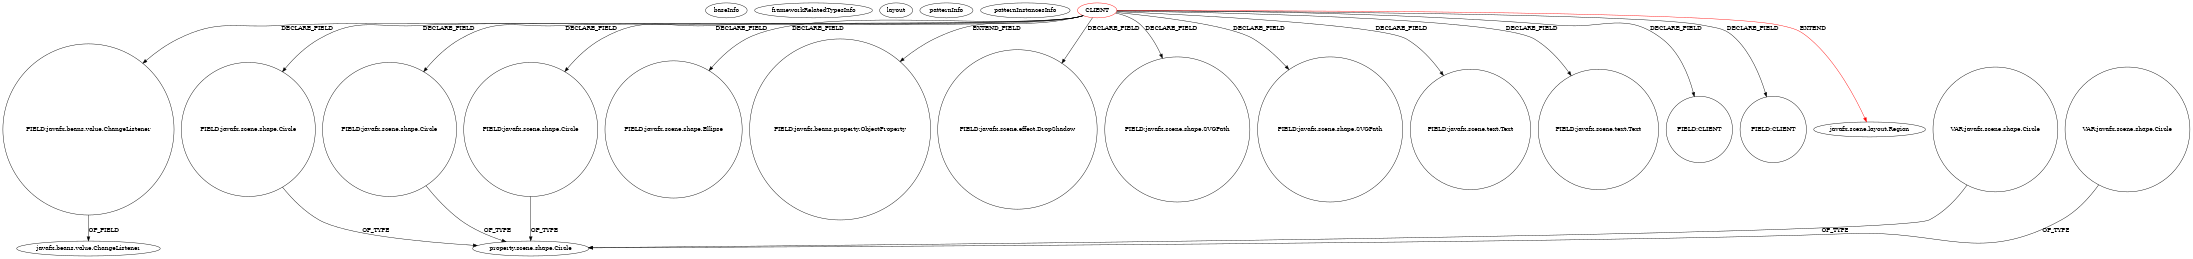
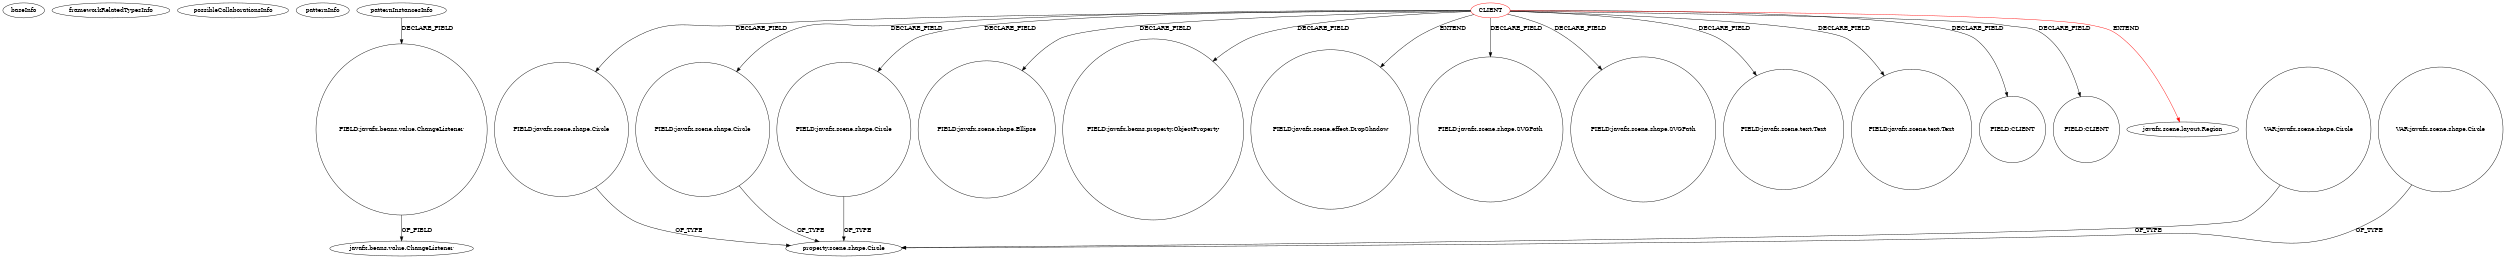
(896, 10) -> (233, 10)
(610, 24) -> (402, 29)
(997, 28) -> (1323, 28)
(1114, 28) -> (1453, 28)
